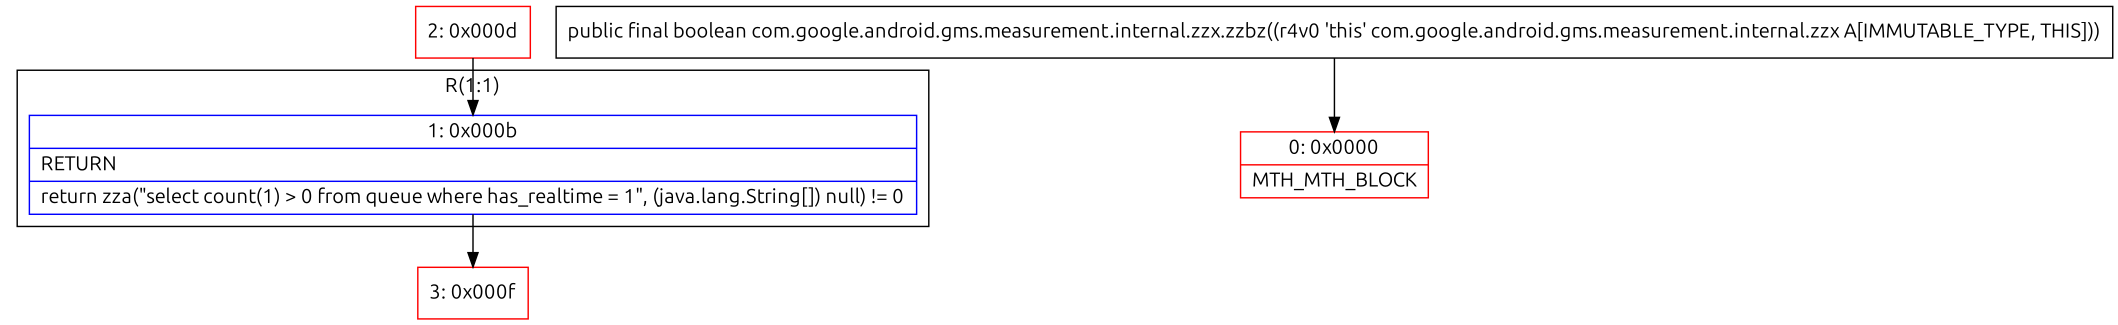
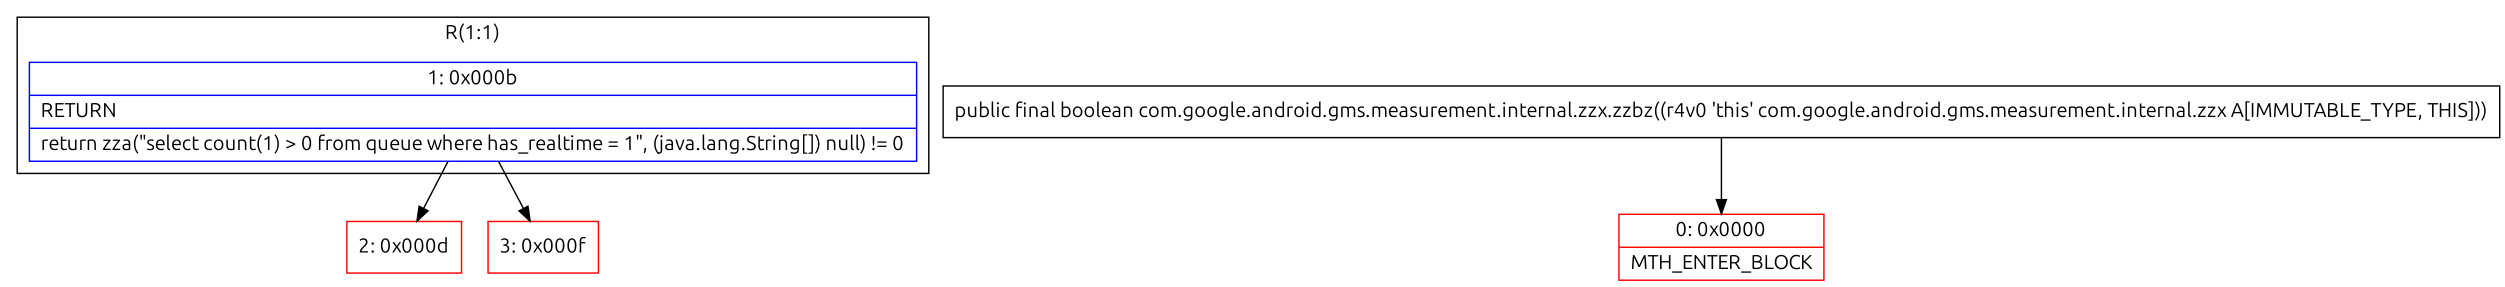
(473, 79) -> (436, 185)
(1334, 181) -> (1721, 263)
